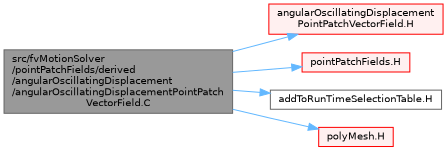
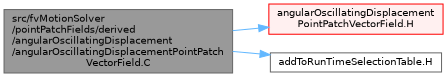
(356, 62) -> none
(356, 137) -> none
